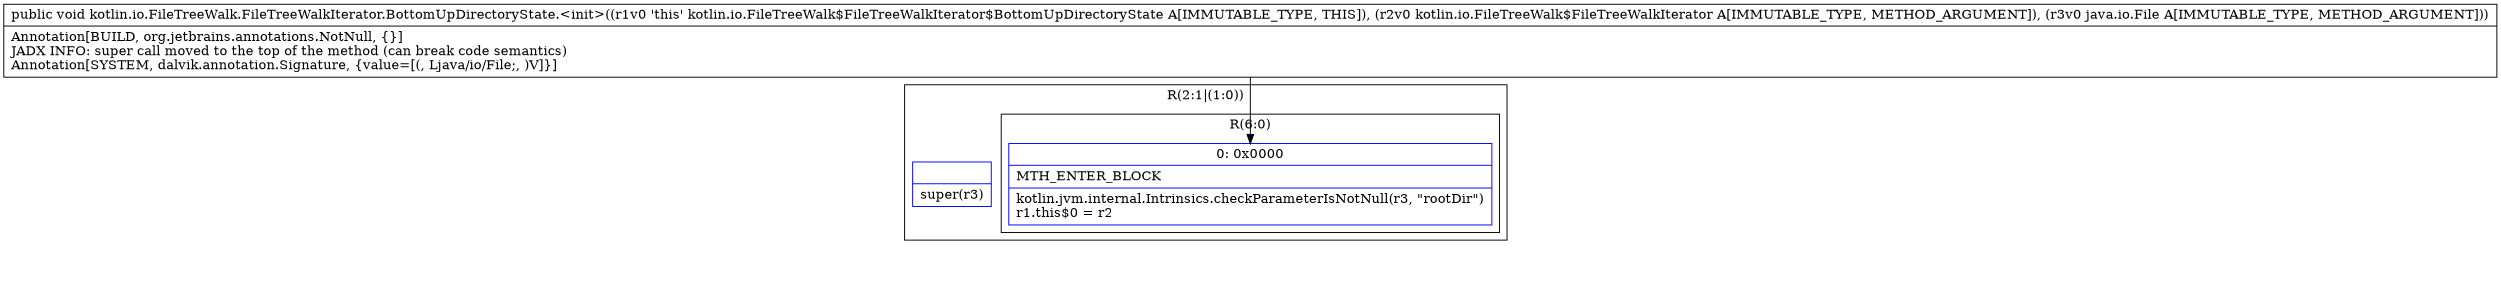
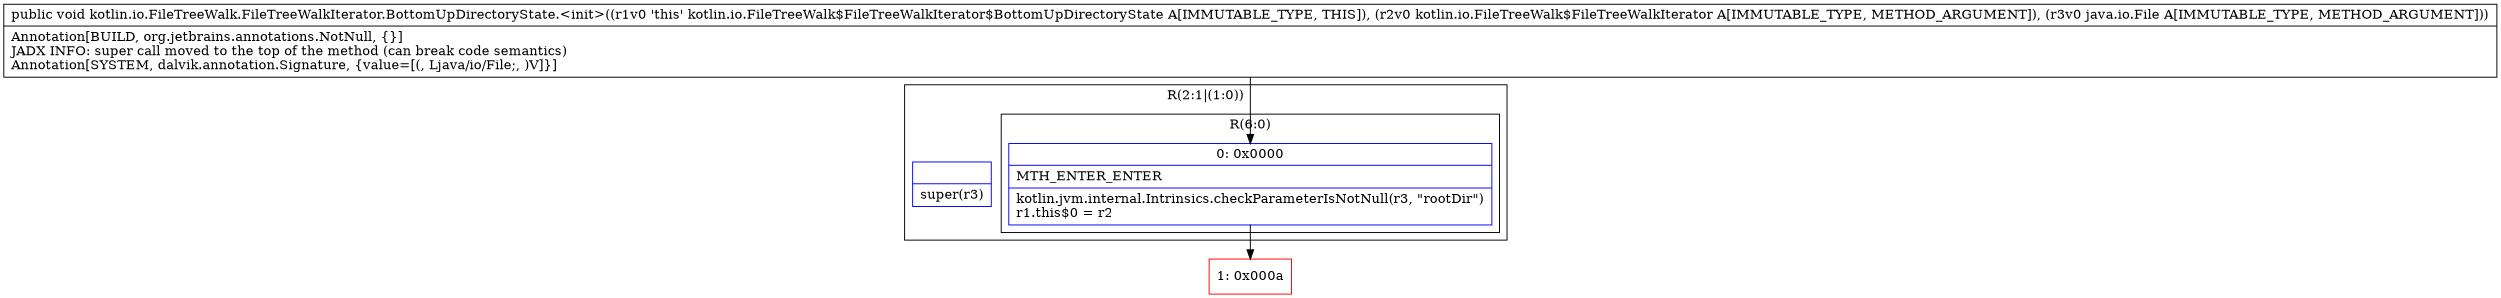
(1089, 176) -> (1089, 176)
none -> (1250, 277)
